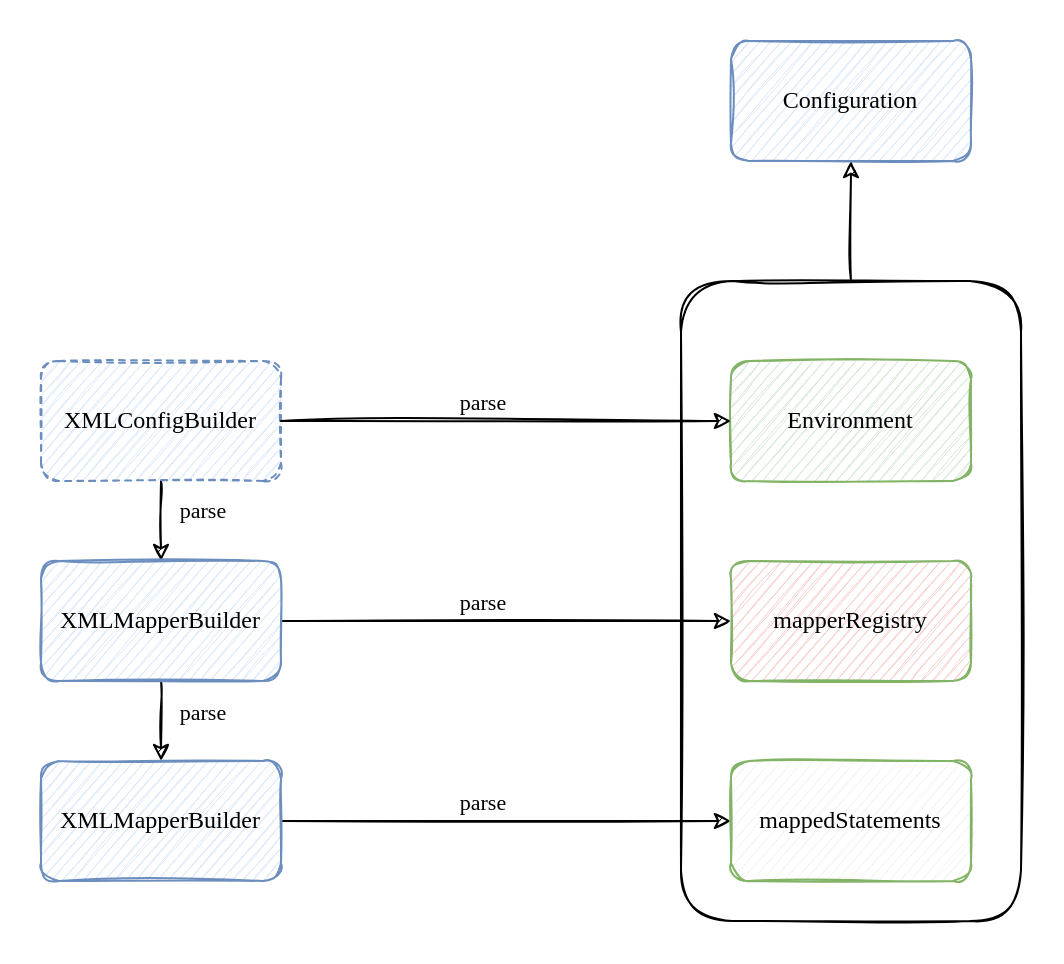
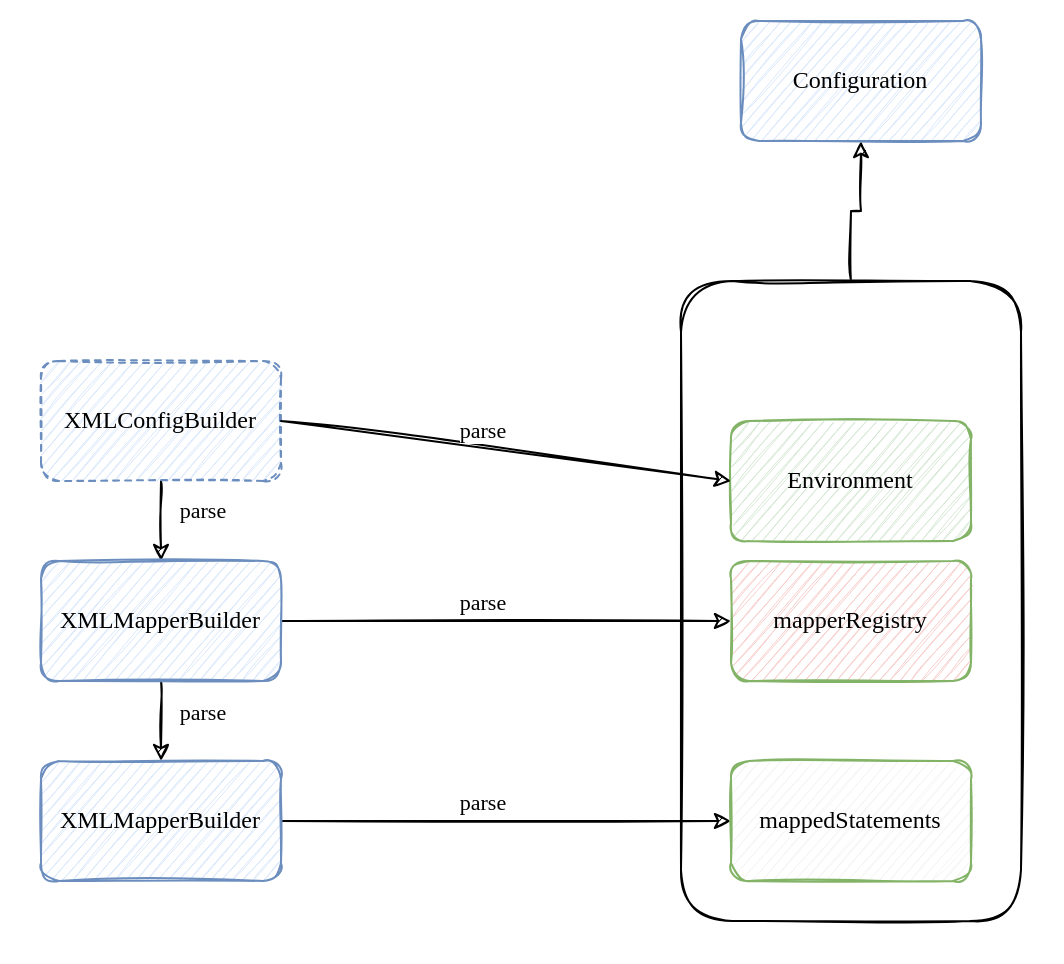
(851, 101) -> (861, 81)
(851, 421) -> (851, 481)
